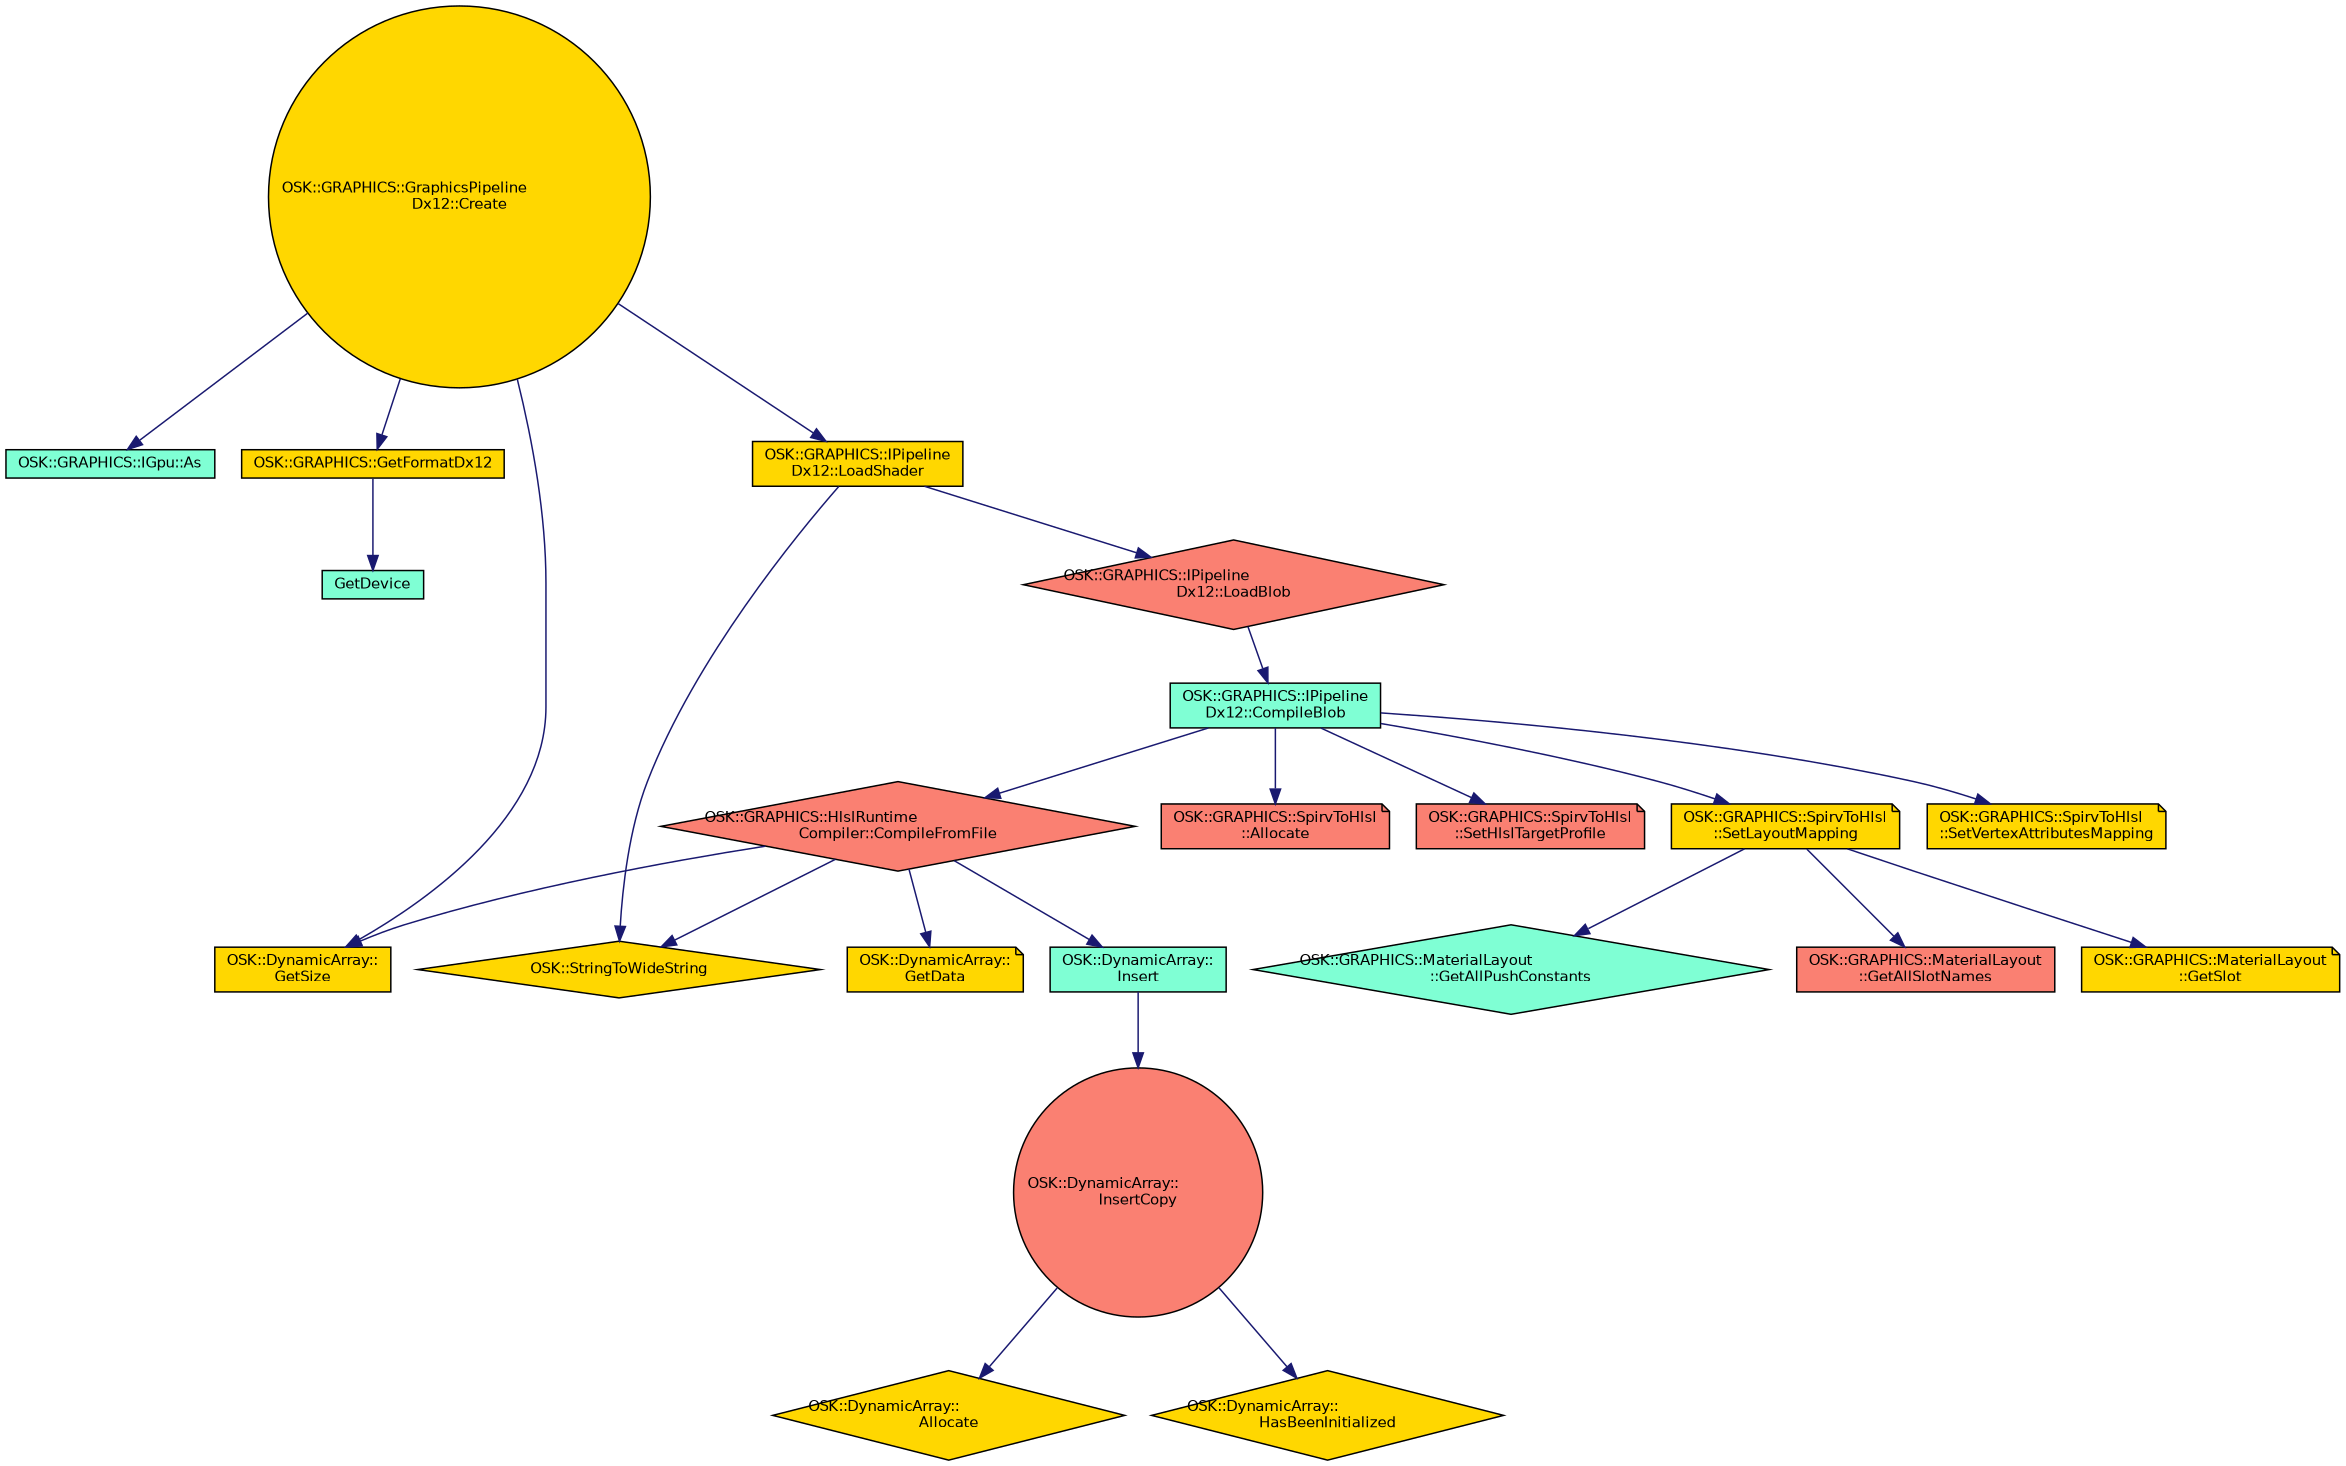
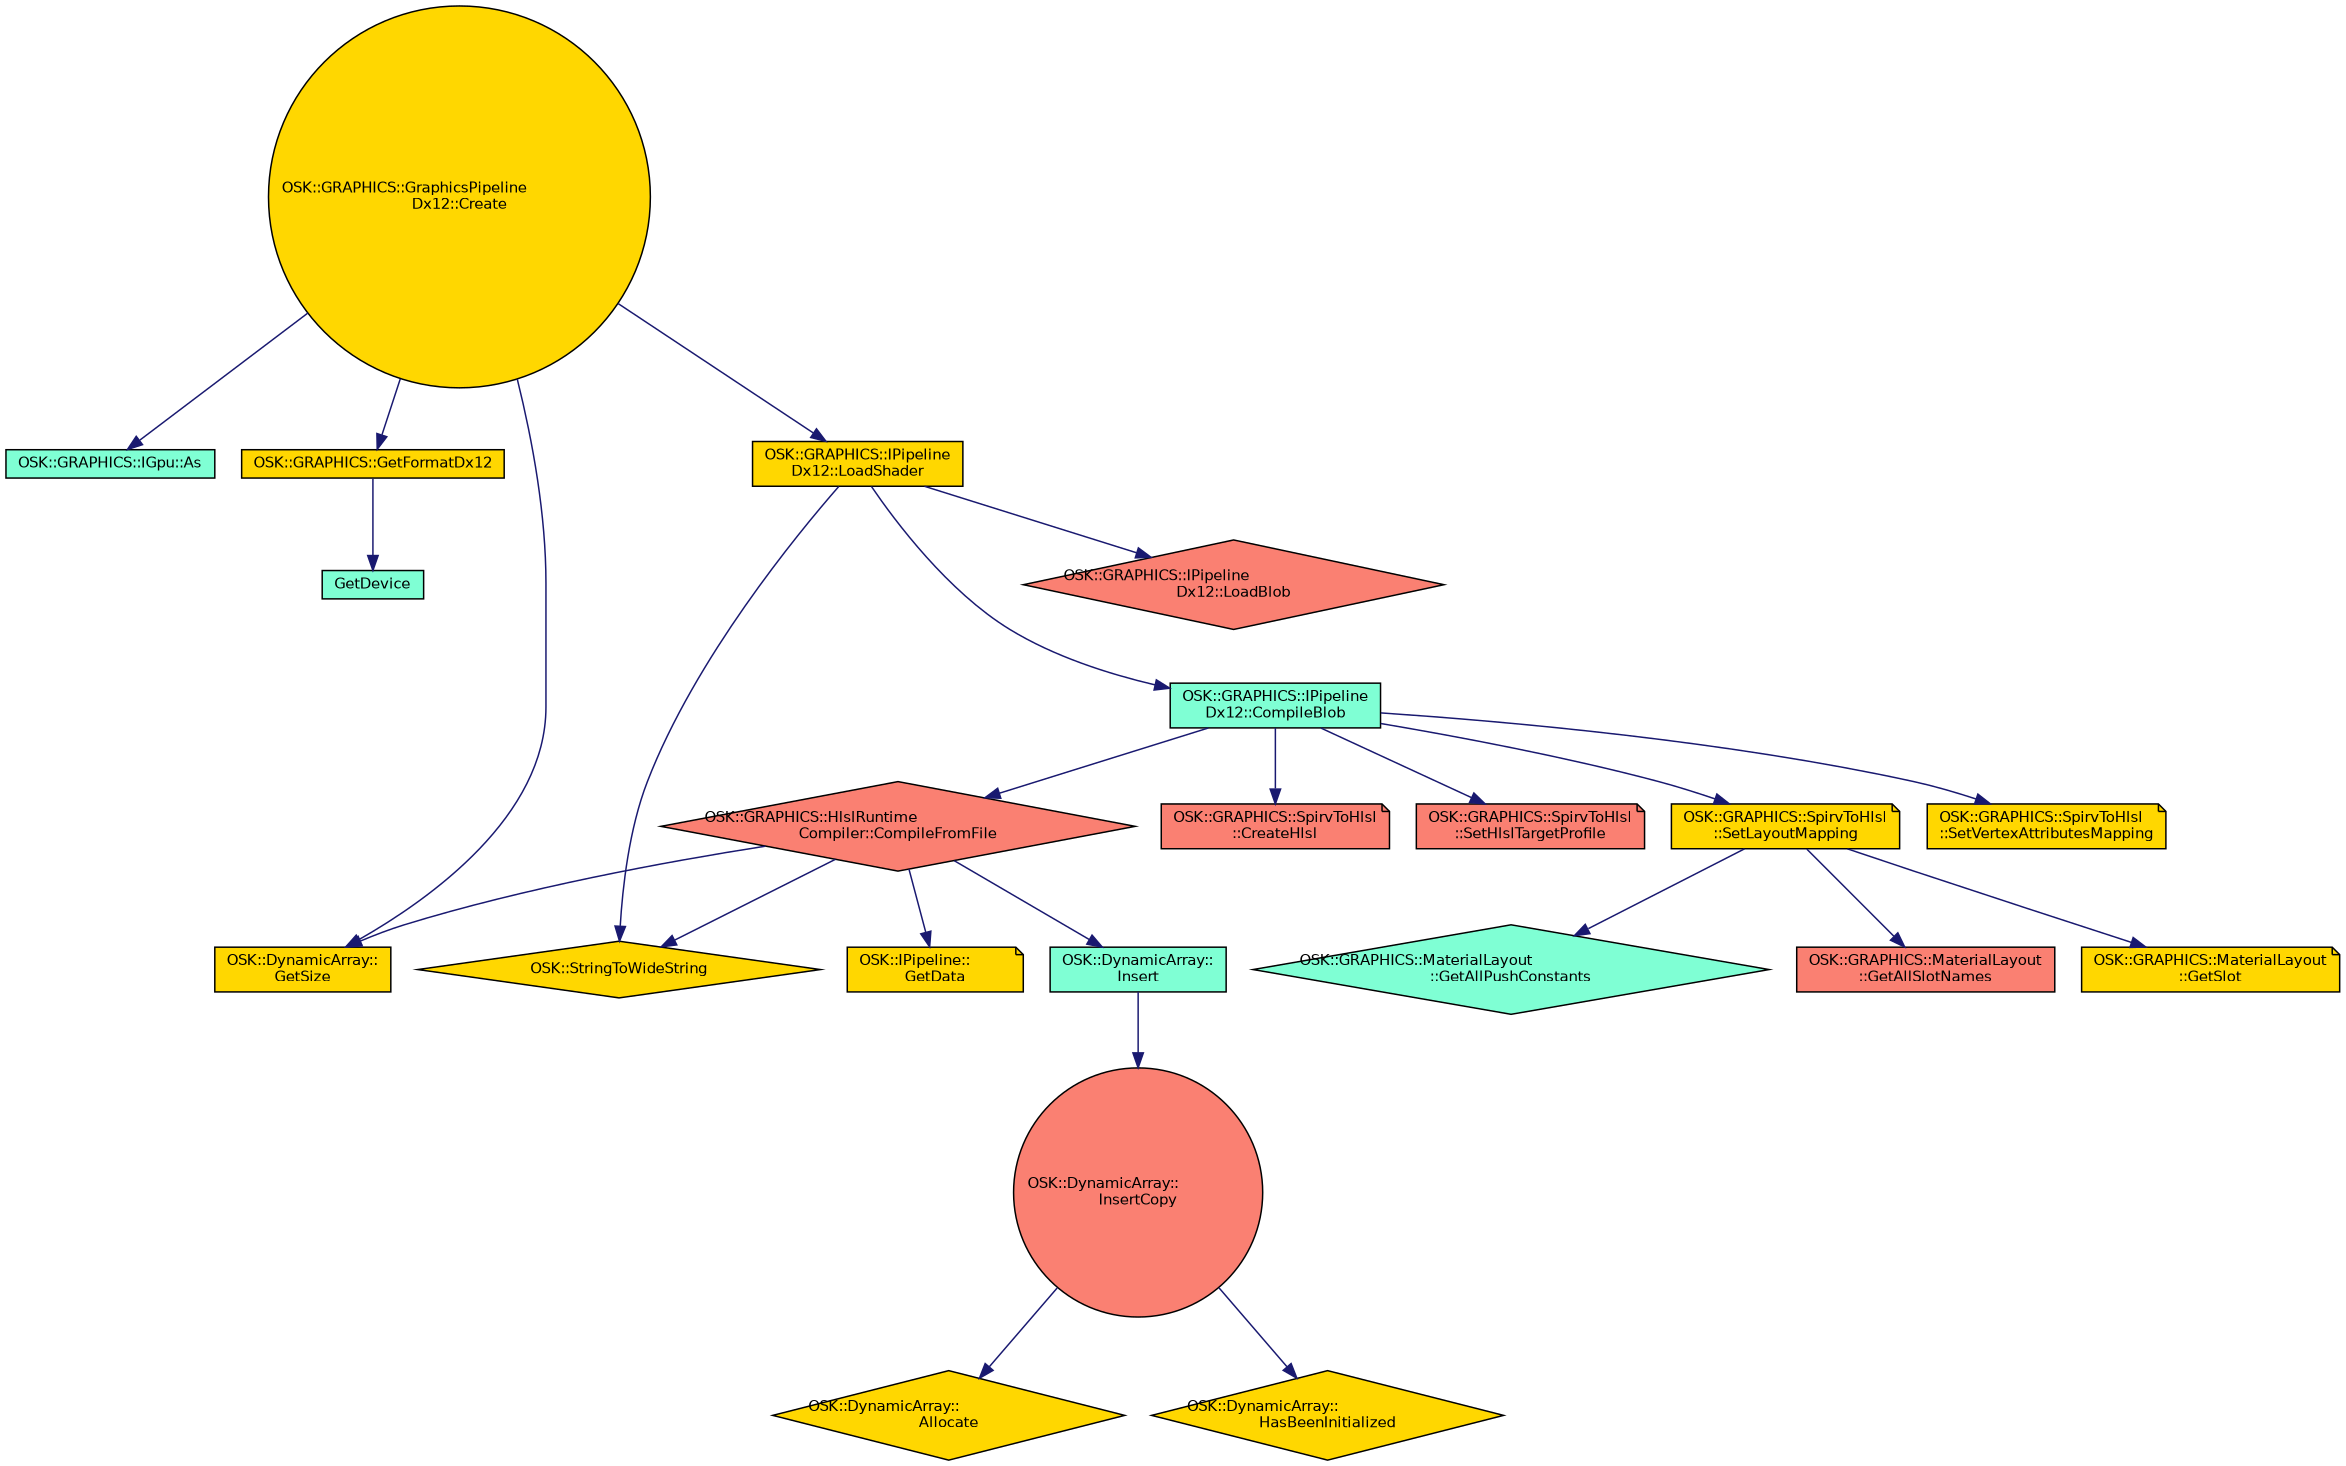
(1255, 648) -> (992, 617)
(1275, 826) -> (1275, 826)
(935, 970) -> (935, 970)
